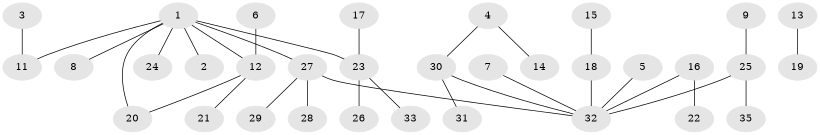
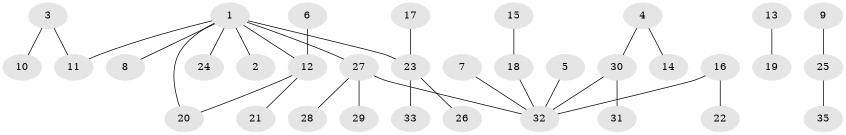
none -> (22, 67)
(671, 97) -> none
